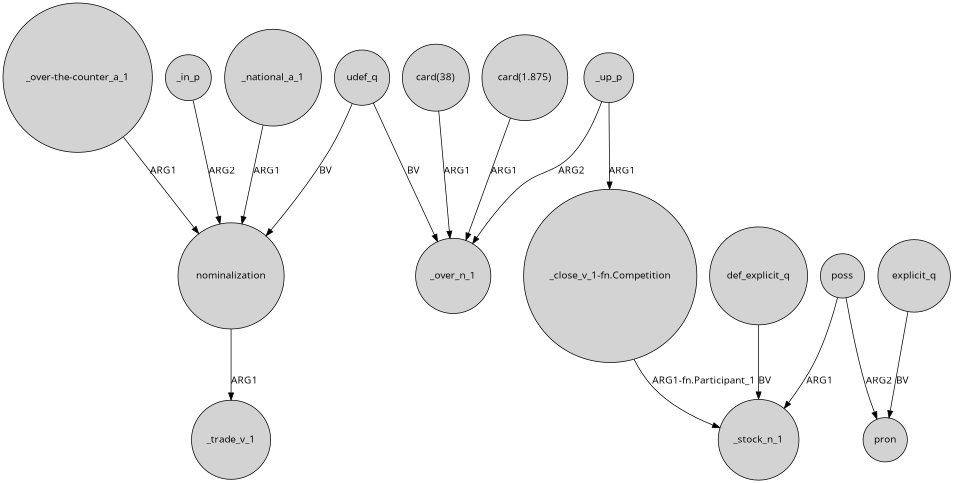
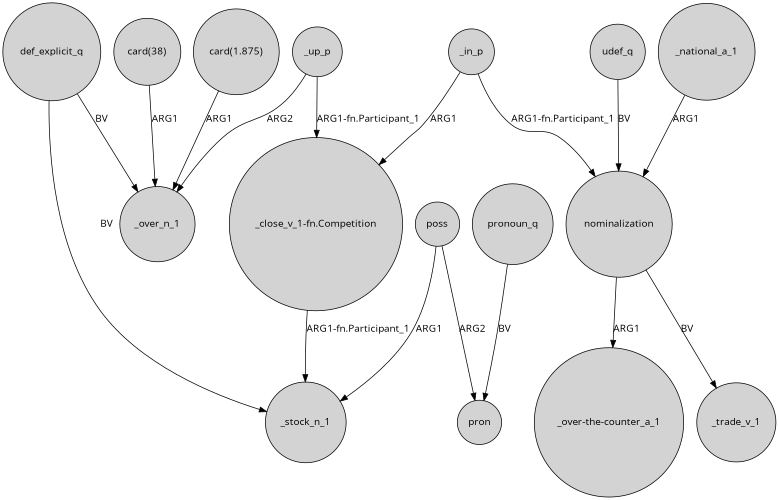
none -> (427, 120)
(404, 169) -> (106, 140)
(222, 171) -> (563, 119)
(622, 171) -> (368, 119)
(159, 182) -> (615, 309)
(914, 276) -> (513, 224)
(244, 381) -> (687, 329)
